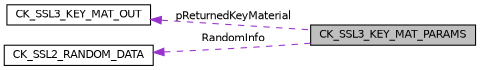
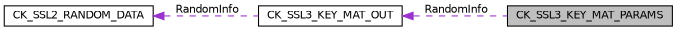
(232, 16) -> (455, 10)
(237, 48) -> (211, 16)
